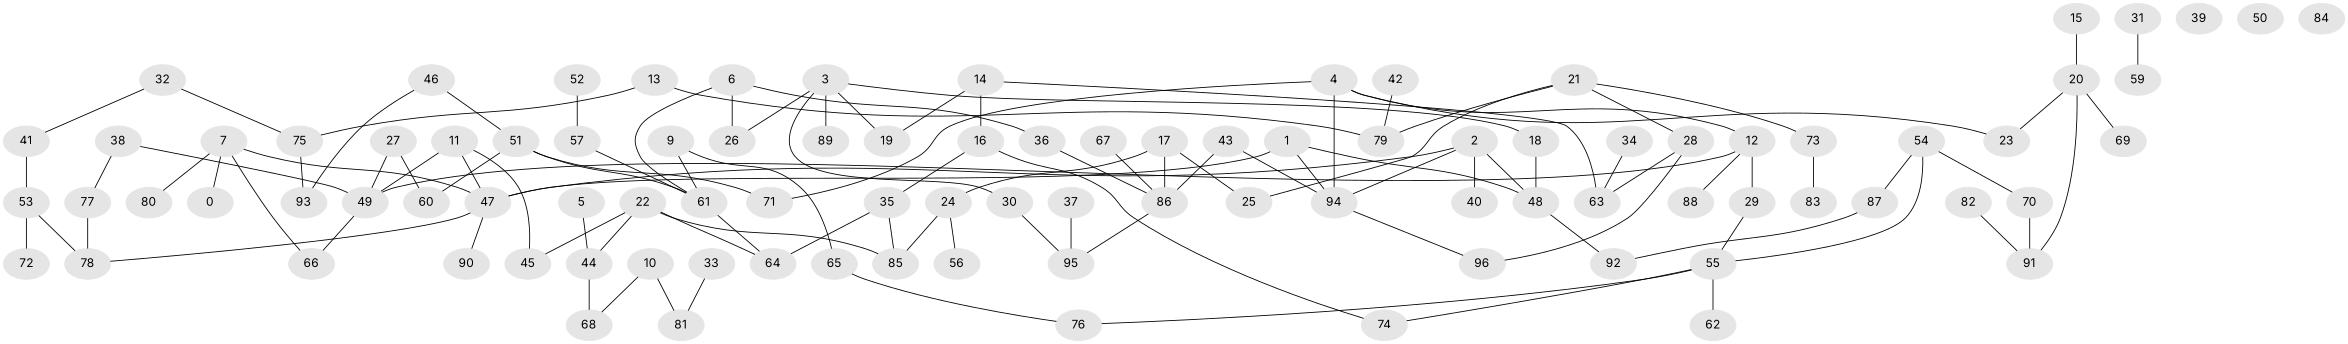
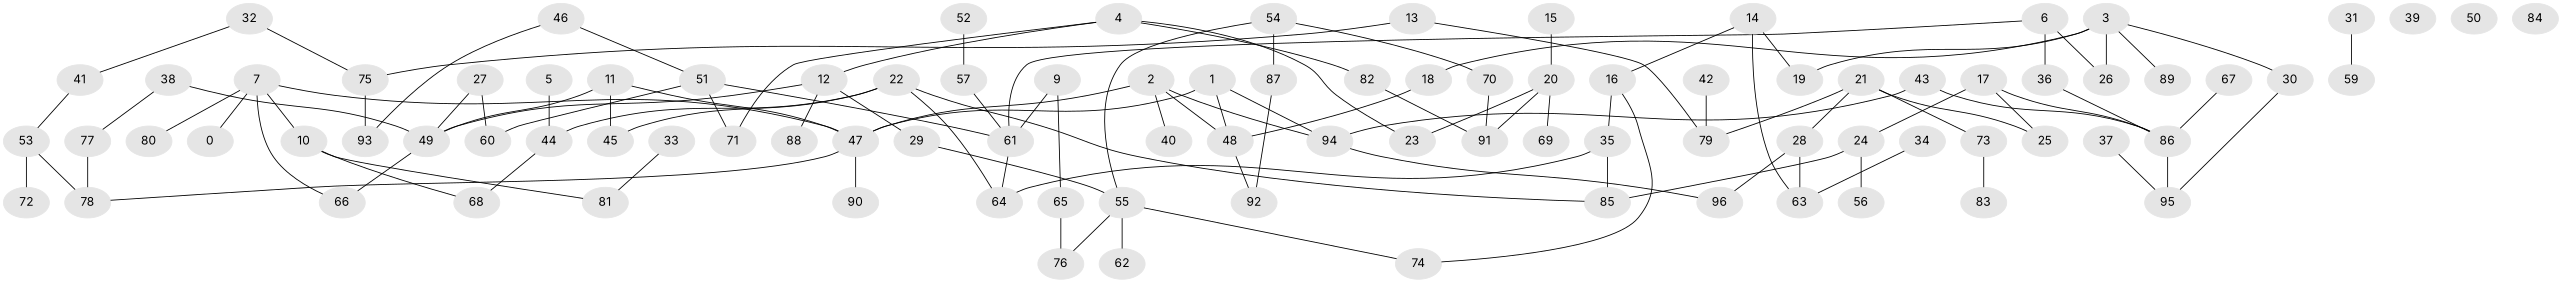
none -> (281, 111)
(1334, 141) -> (1298, 55)
